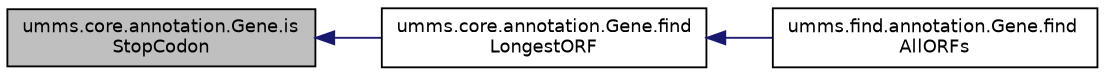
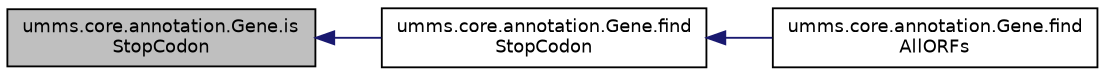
(544, 38) -> (544, 38)
(935, 38) -> (935, 38)
